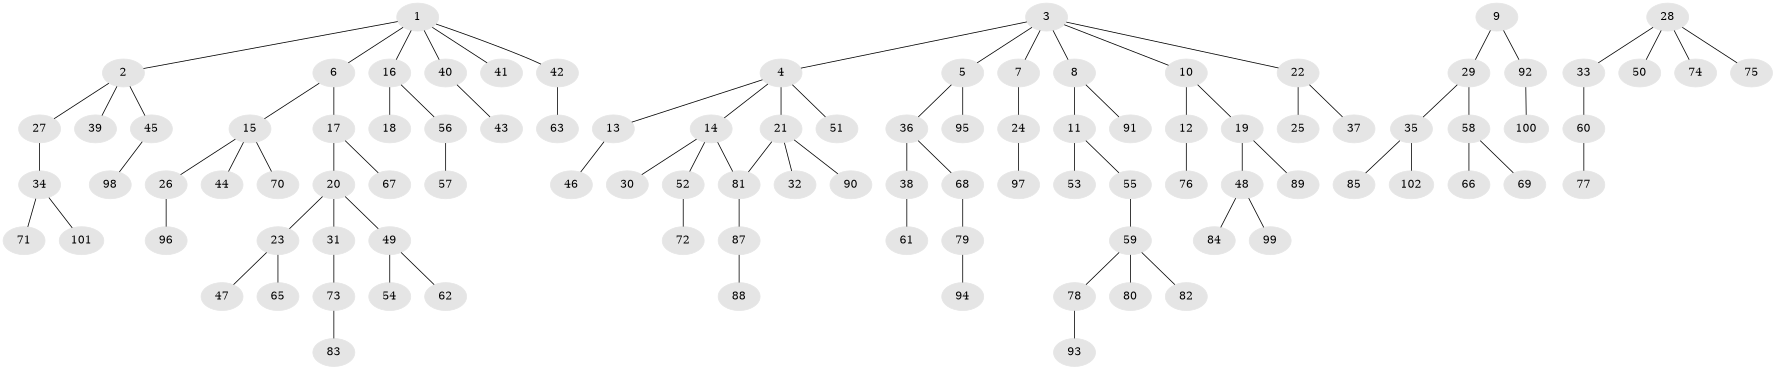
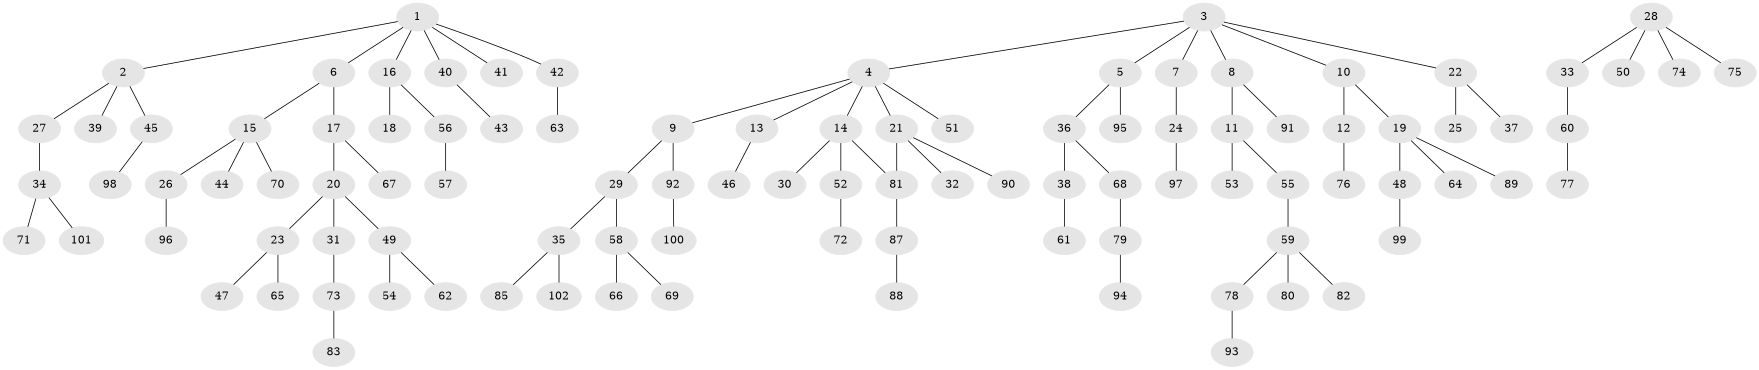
none -> (771, 101)
none -> (1456, 185)
(1214, 241) -> none
